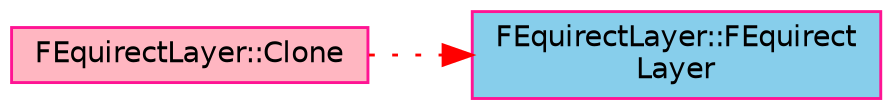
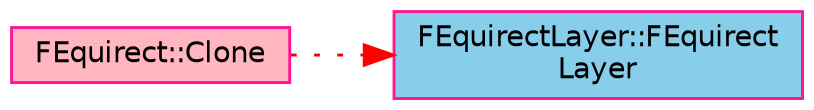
(190, 55) -> (151, 55)
